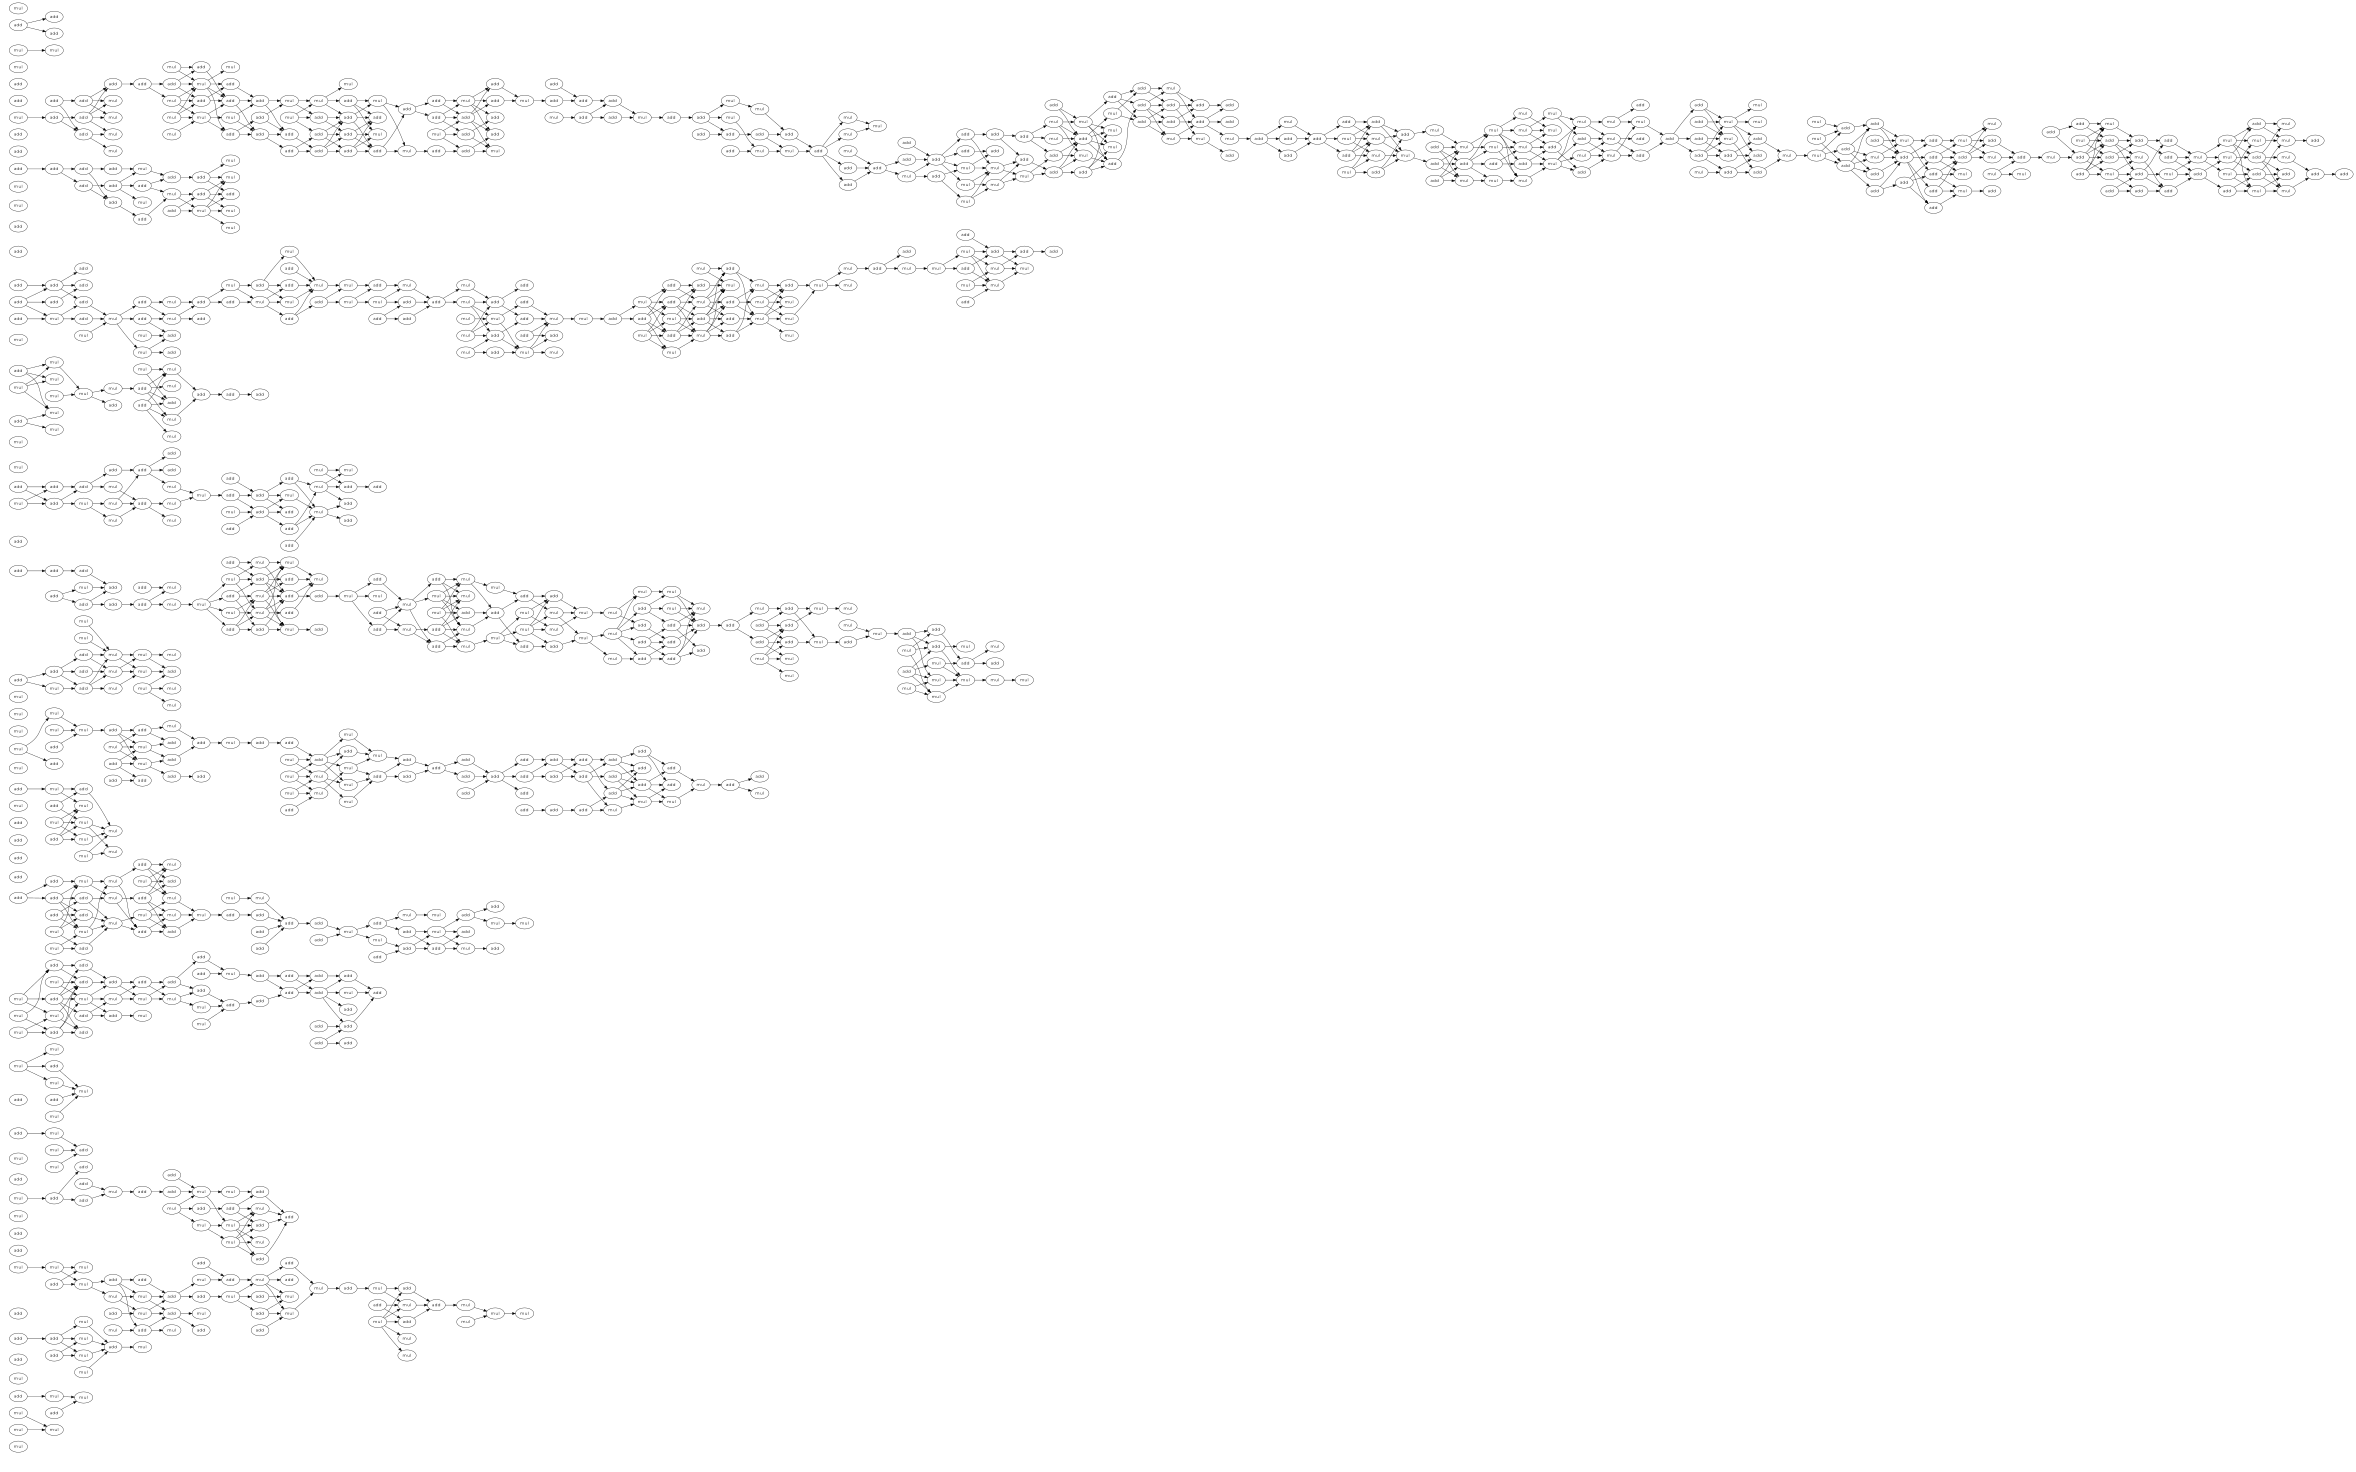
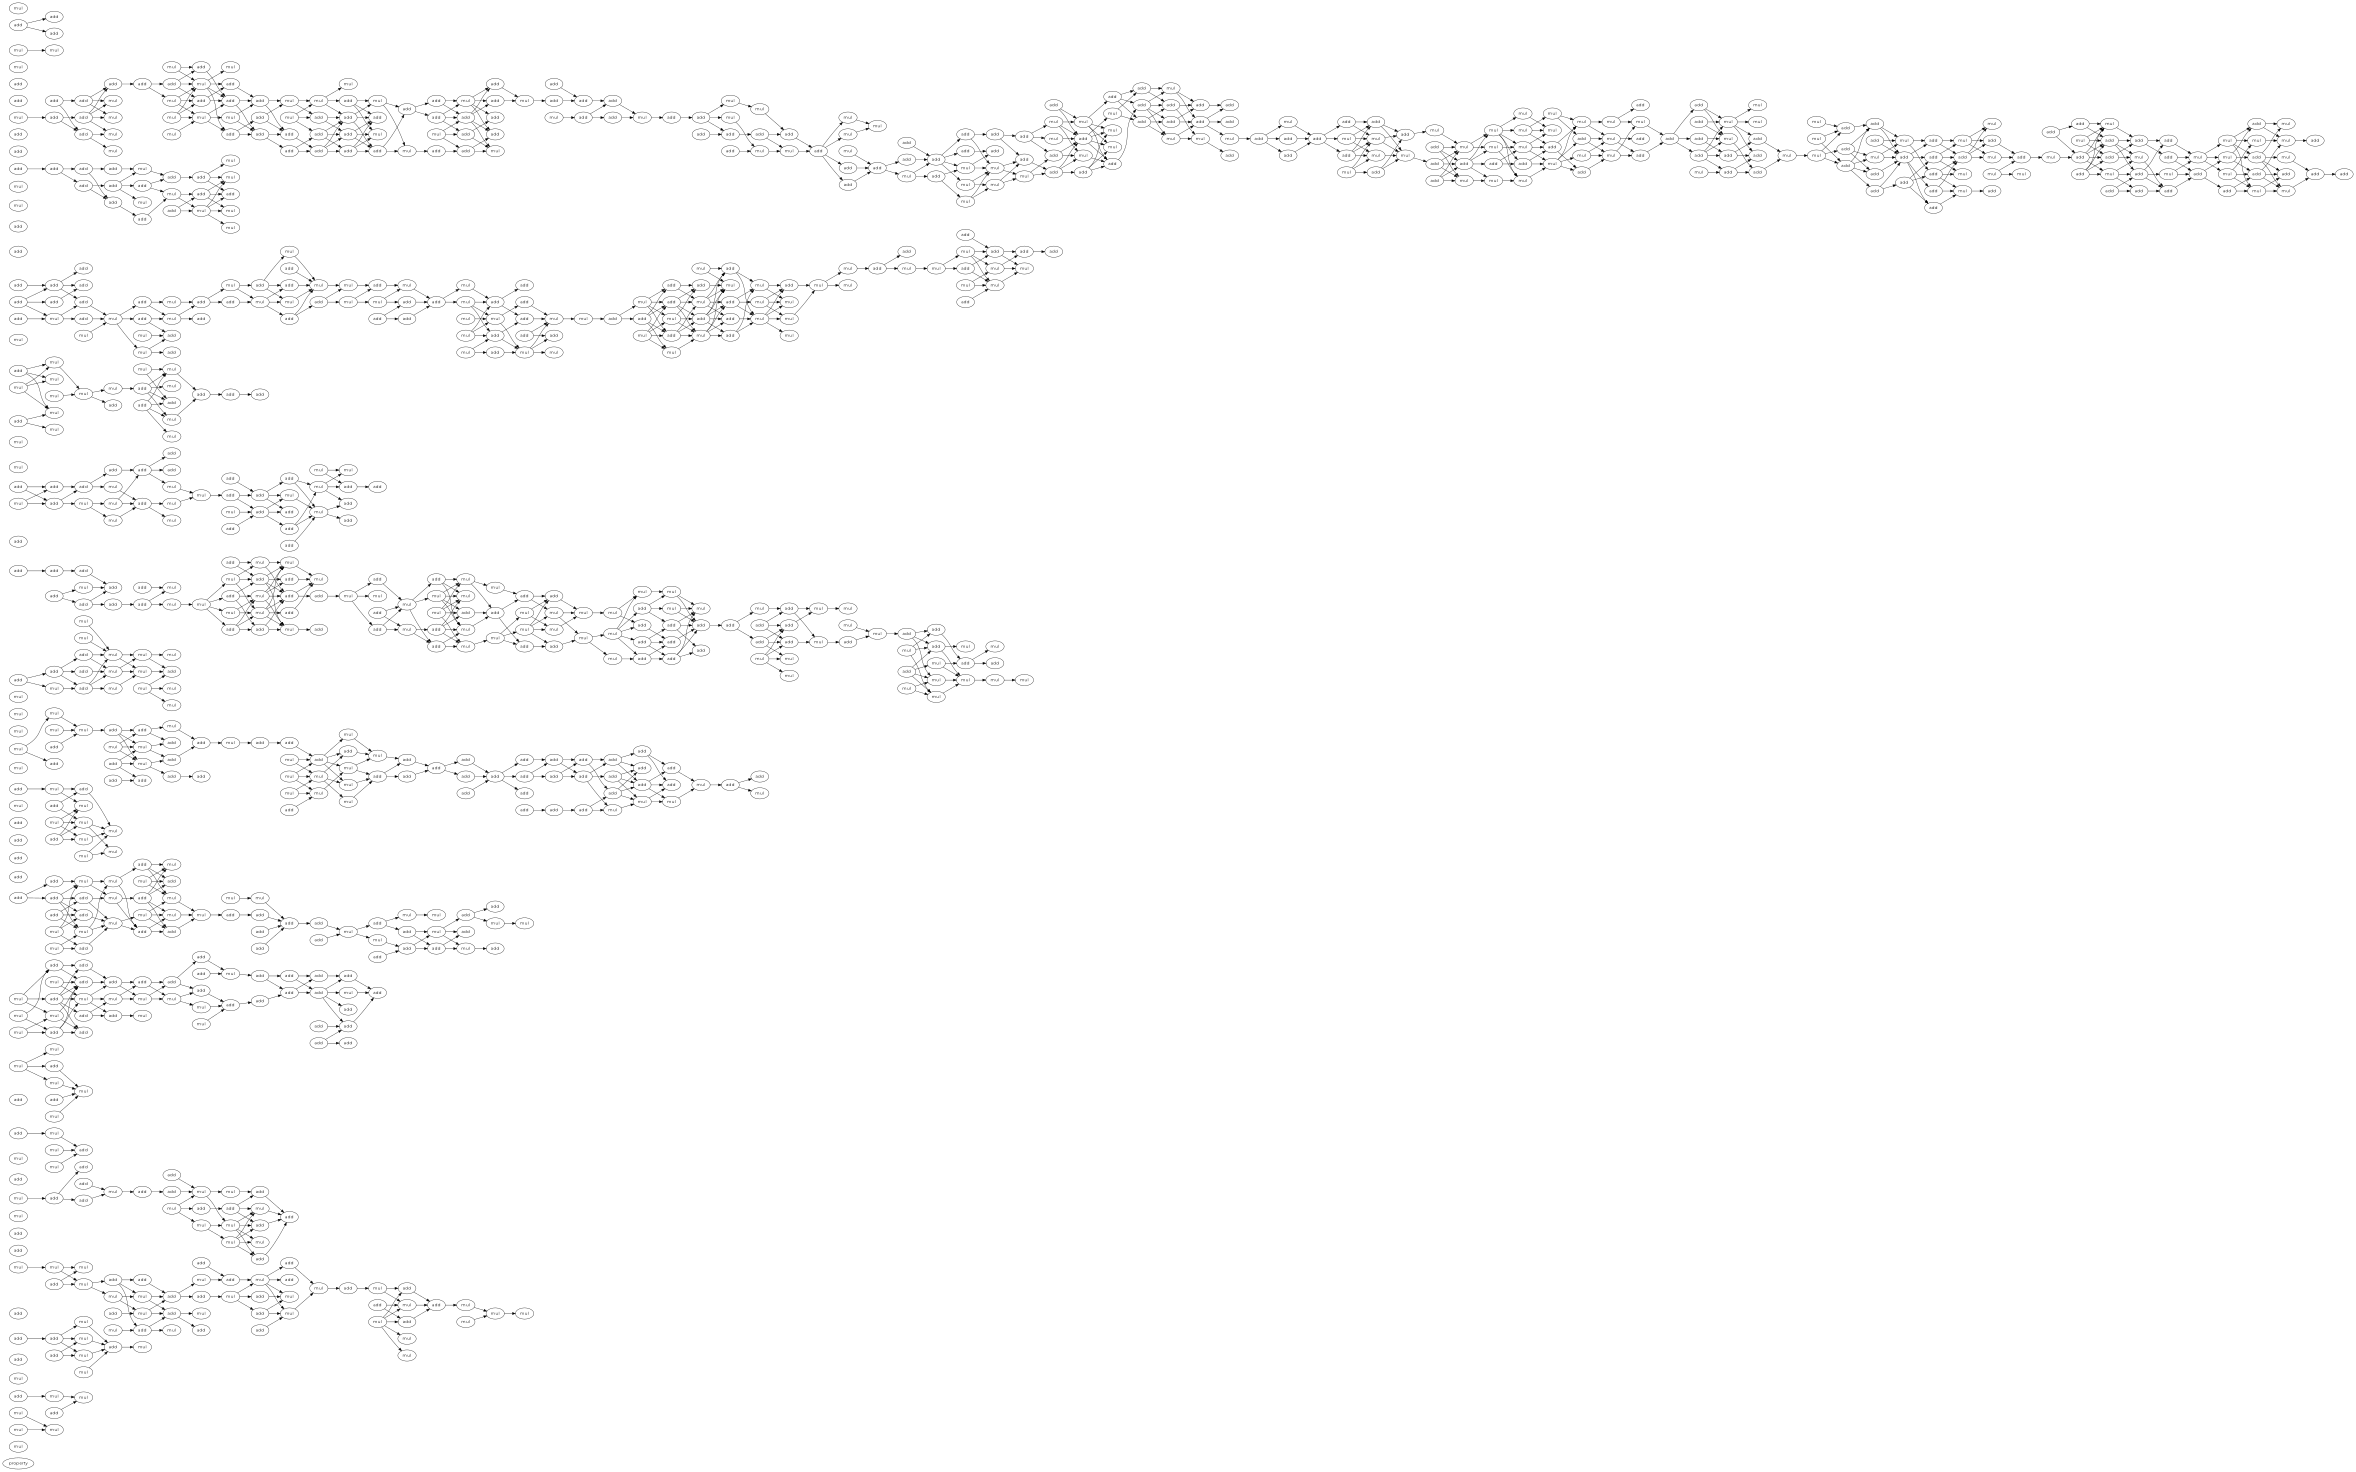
none -> (18, 1463)
